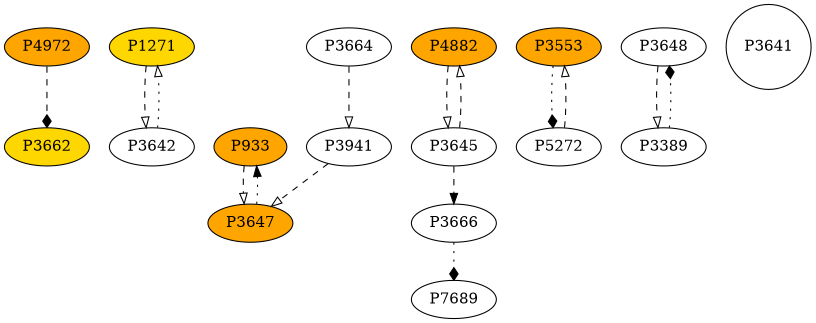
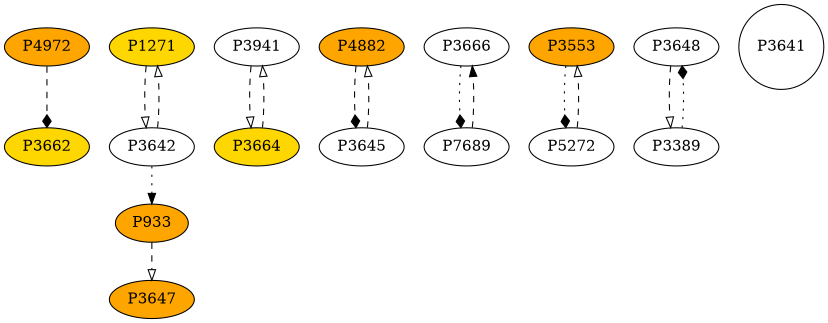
(349, 47) -> (257, 147)
(447, 91) -> (355, 90)
(159, 102) -> (159, 102)
(454, 180) -> (474, 102)
(304, 182) -> (250, 91)
(257, 190) -> (152, 180)
